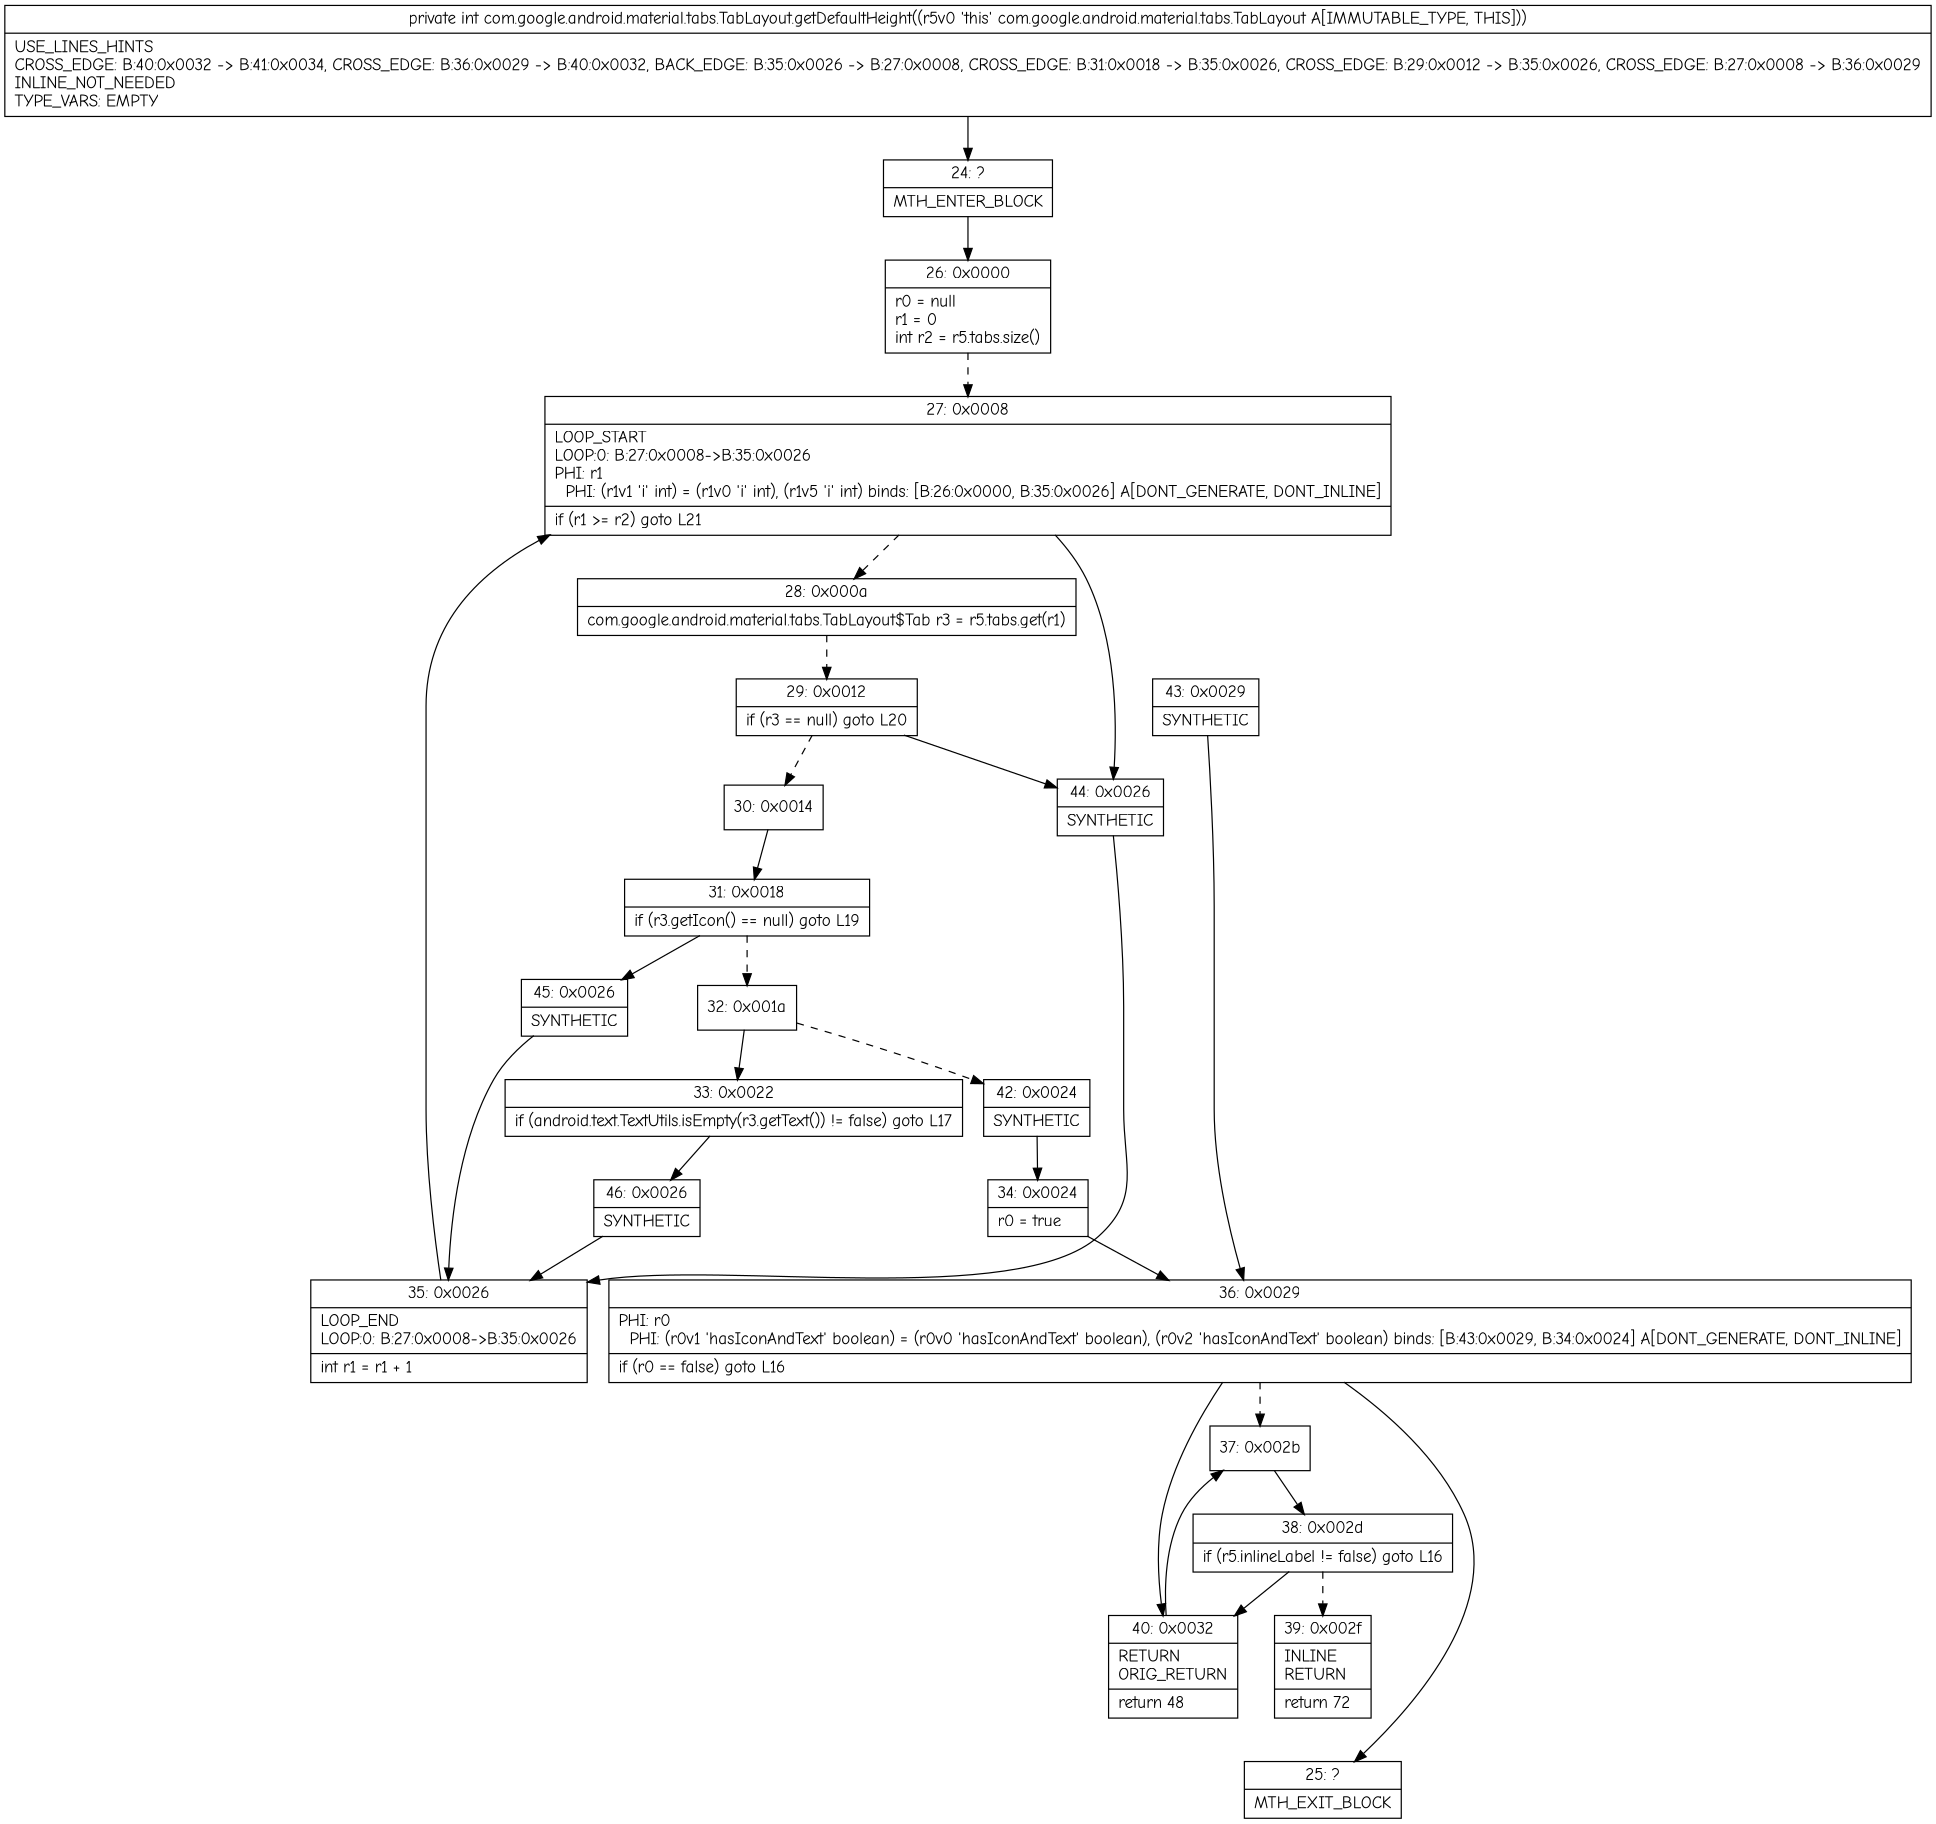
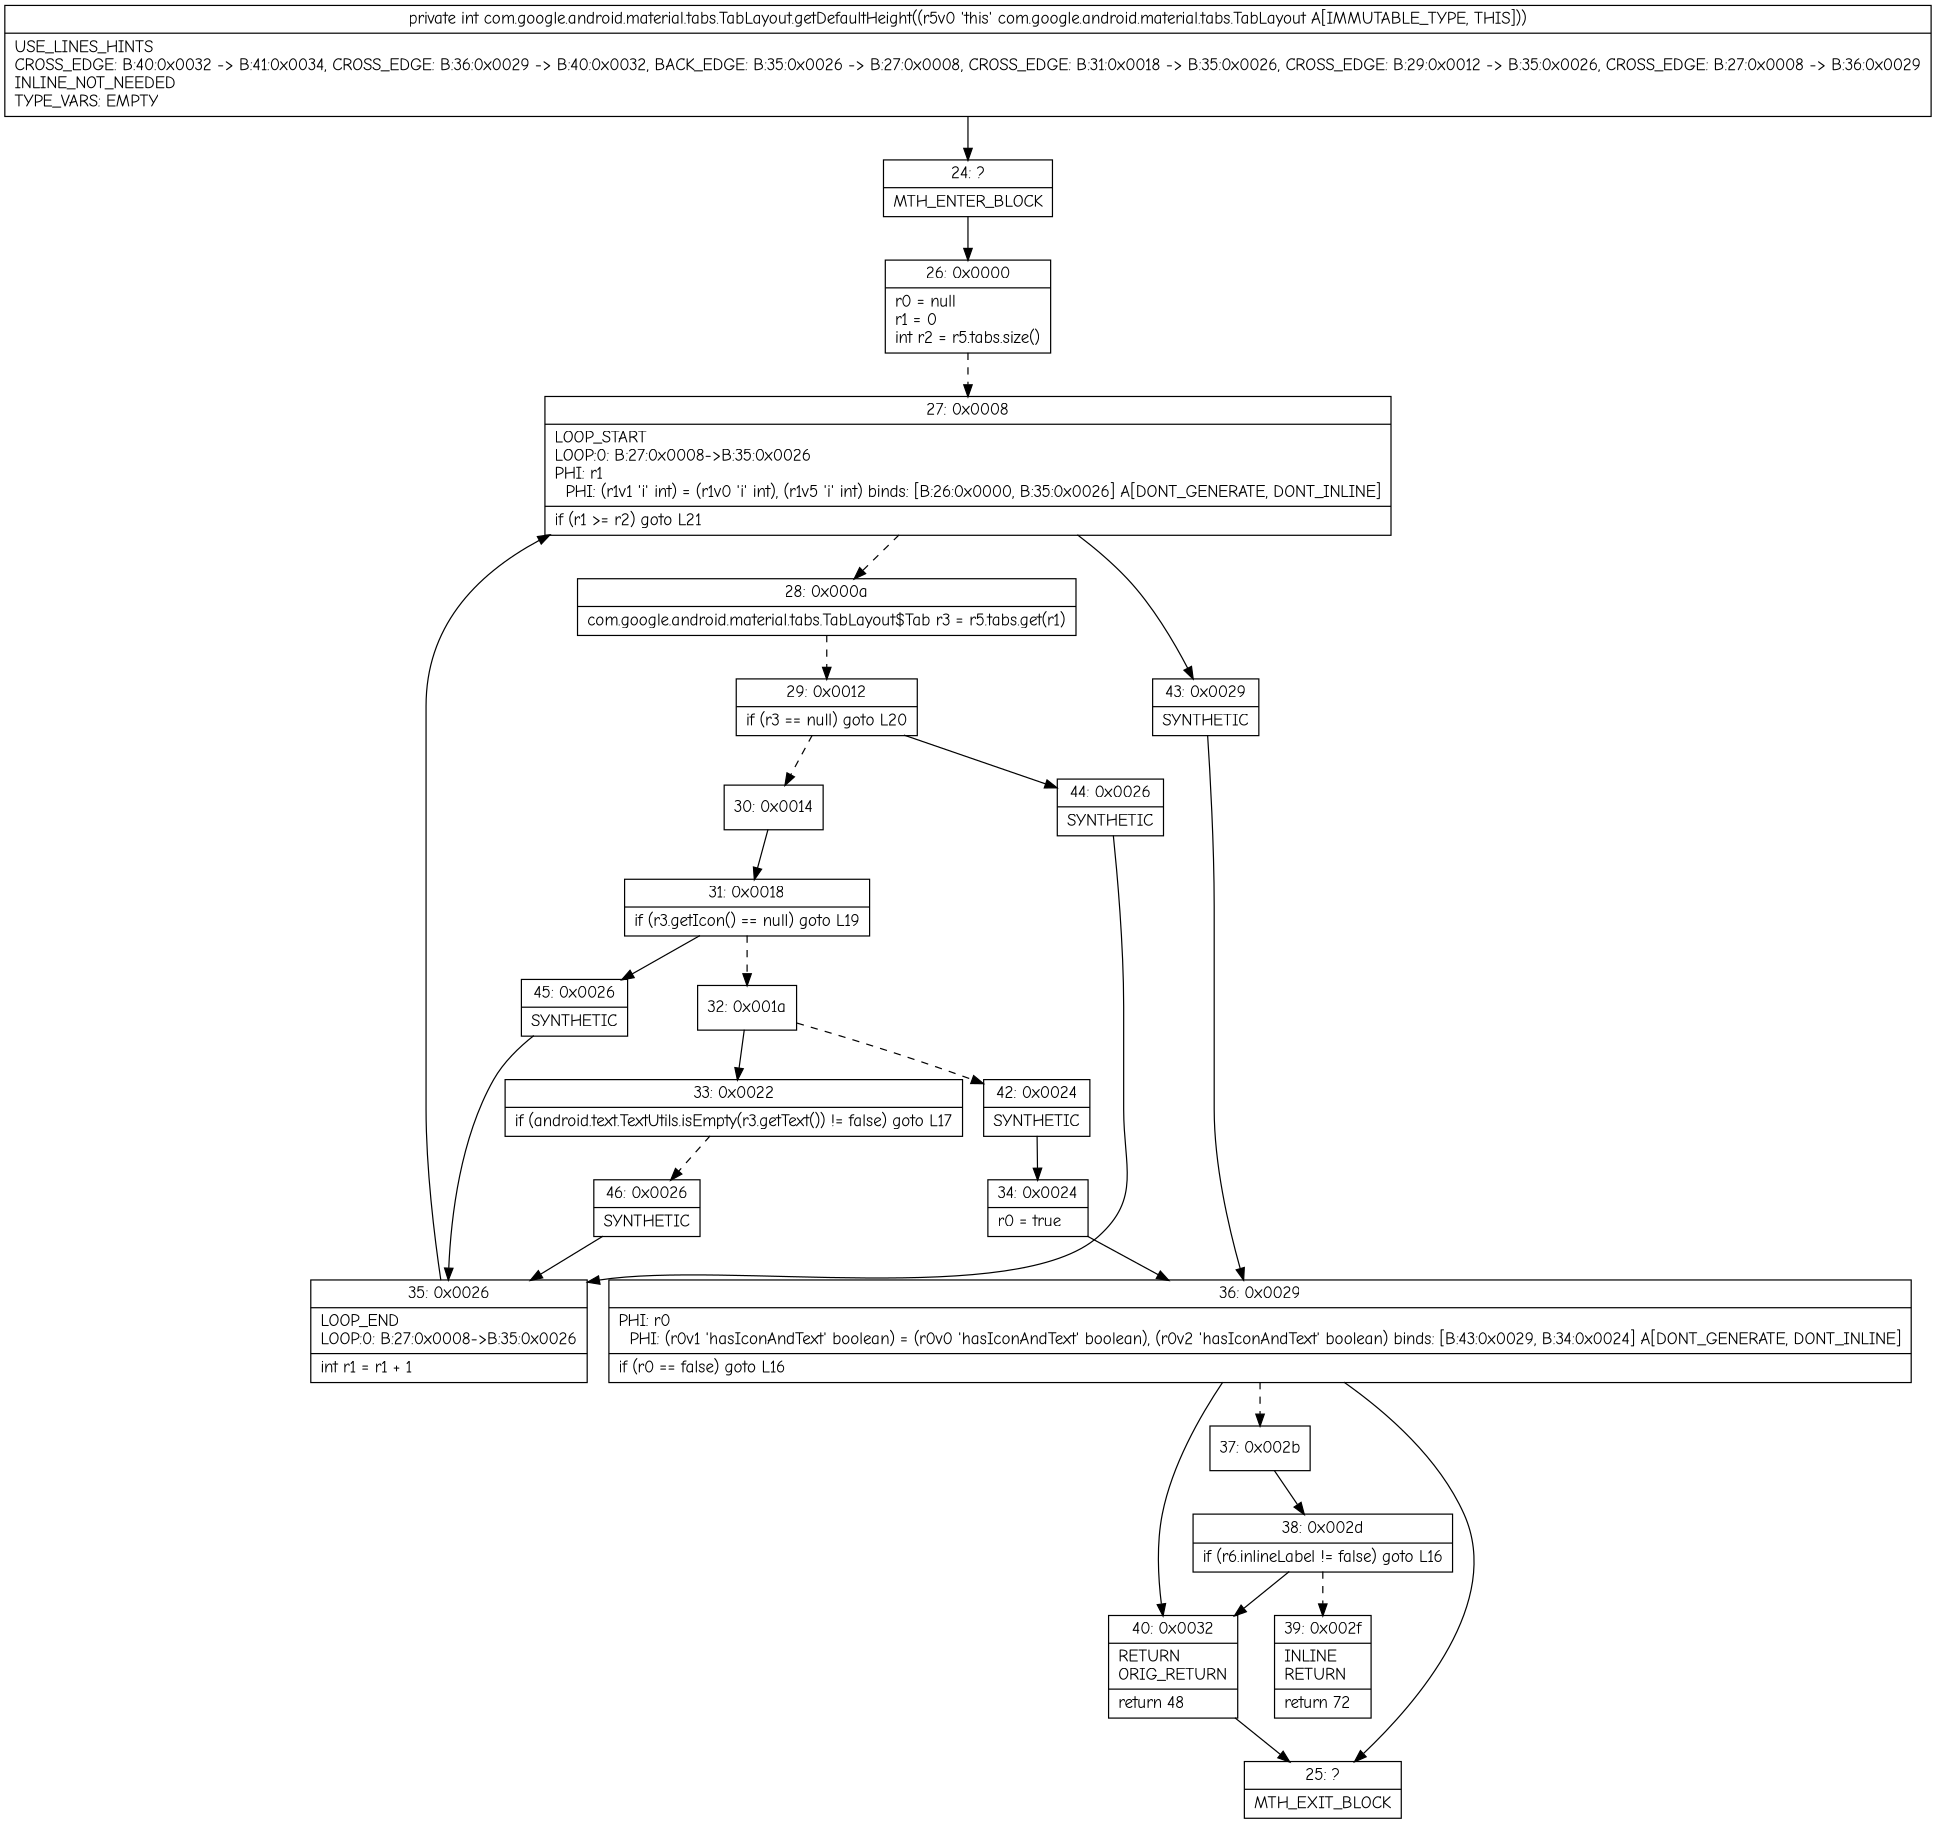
(1107, 645) -> (1141, 595)
(694, 1154) -> (694, 1154)
(1172, 1540) -> (1258, 1736)
(1323, 1557) -> (1323, 1557)
